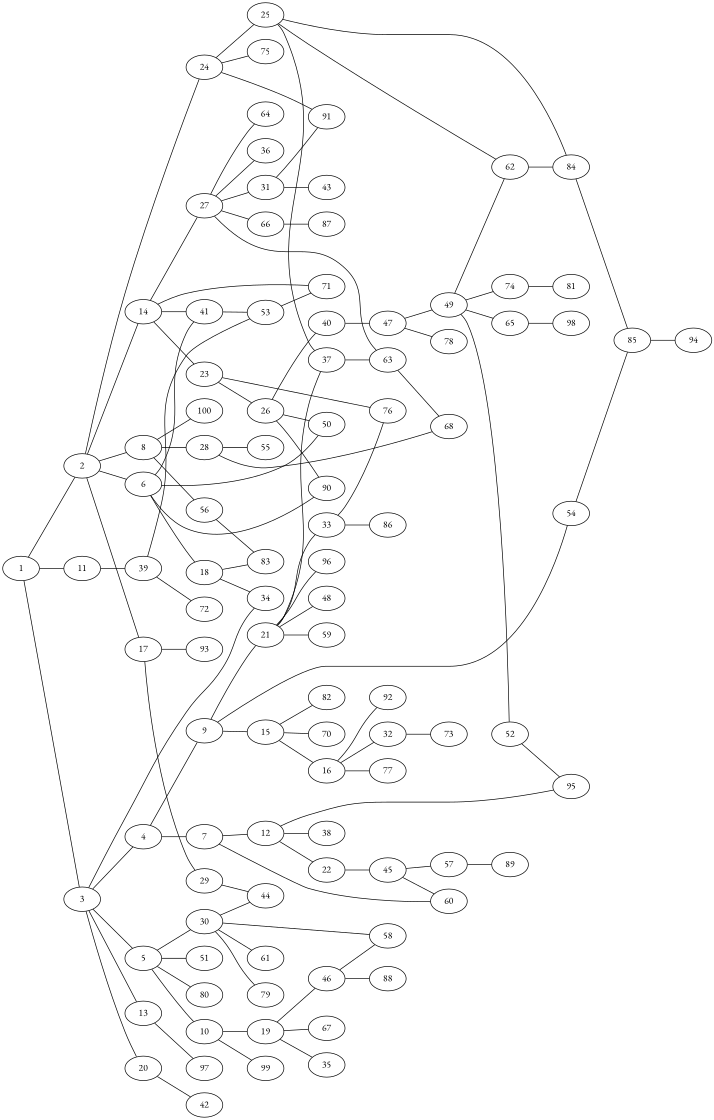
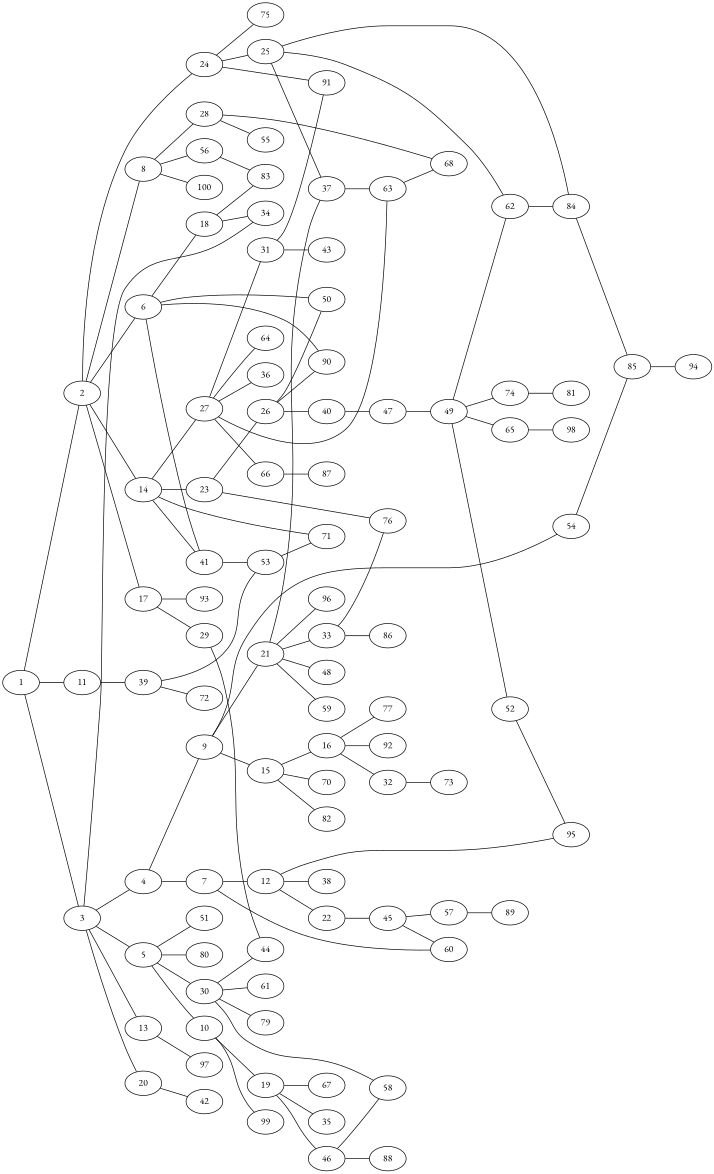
(449, 342) -> none
